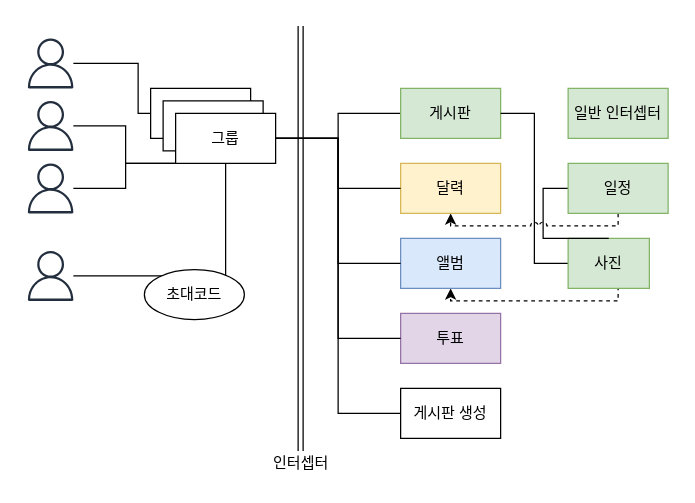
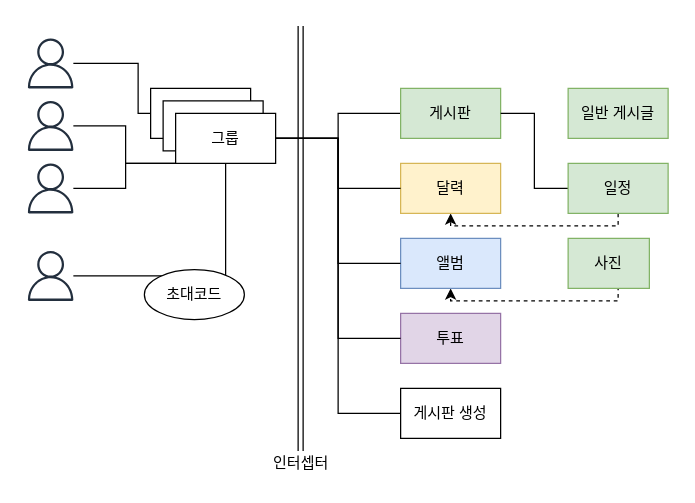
(618, 113) -> (618, 113)
(549, 238) -> (541, 188)
(534, 243) -> none
